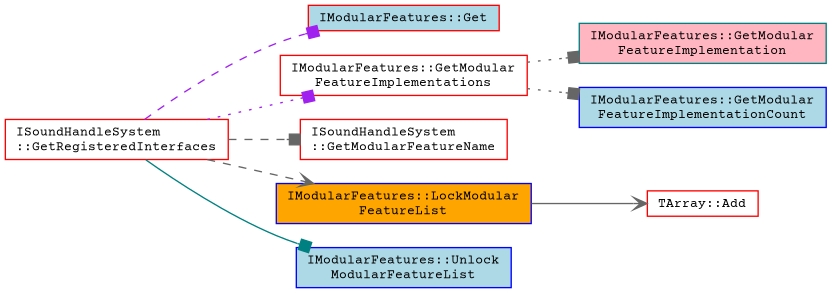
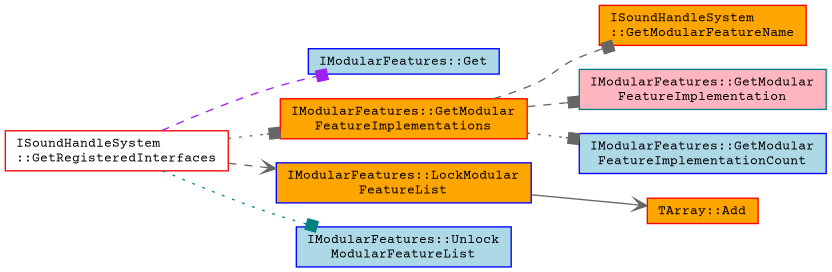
(404, 18) -> (404, 61)
(547, 60) -> (546, 105)
(404, 75) -> (404, 119)
(254, 109) -> (248, 136)
(257, 139) -> (548, 77)
(404, 139) -> (703, 25)
(703, 204) -> (703, 211)
(219, 207) -> (232, 199)
